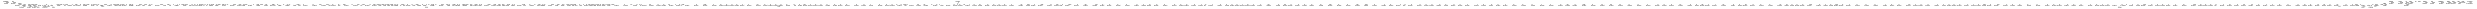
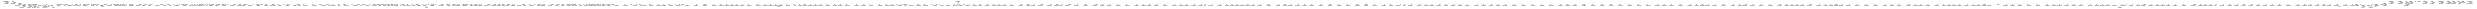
(1996, 5) -> none
